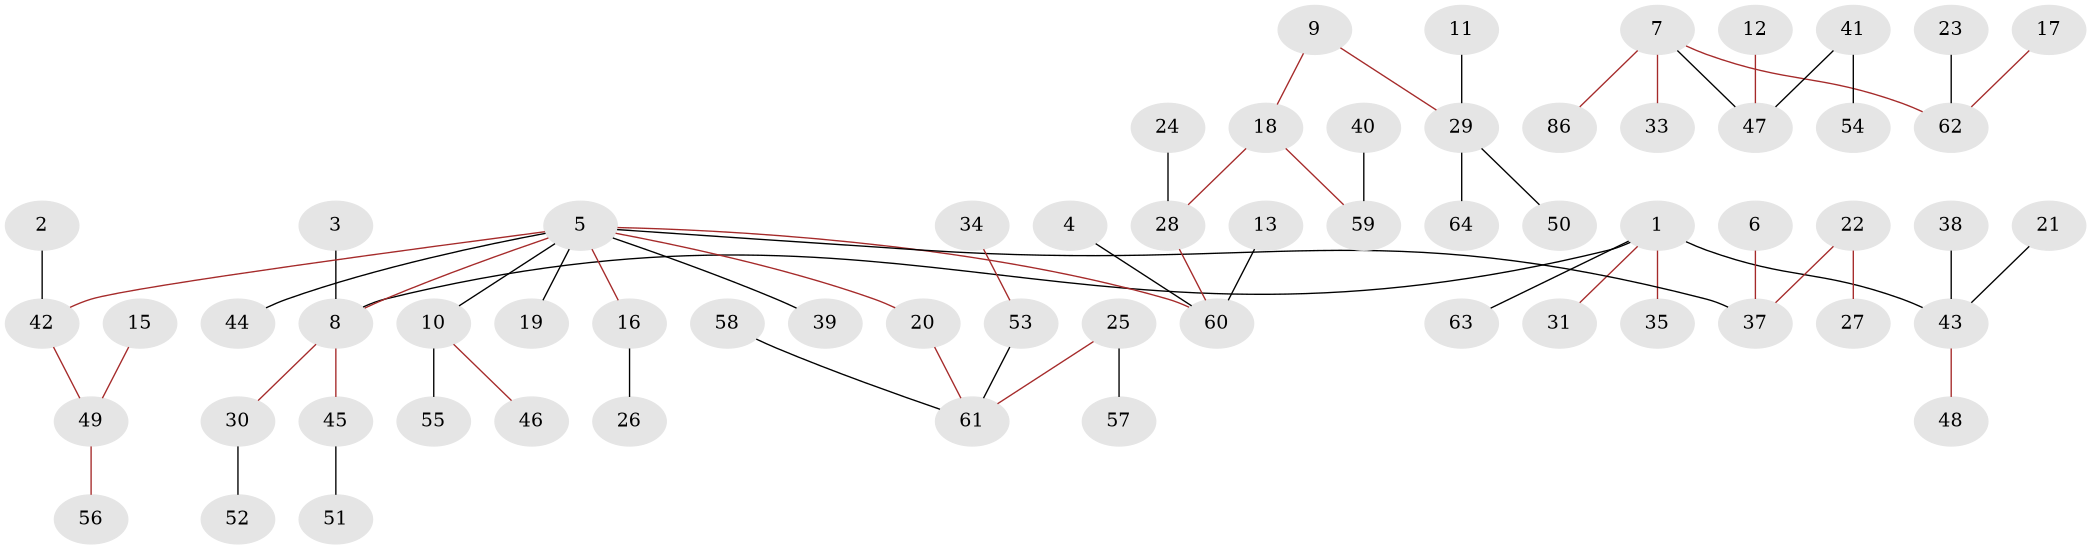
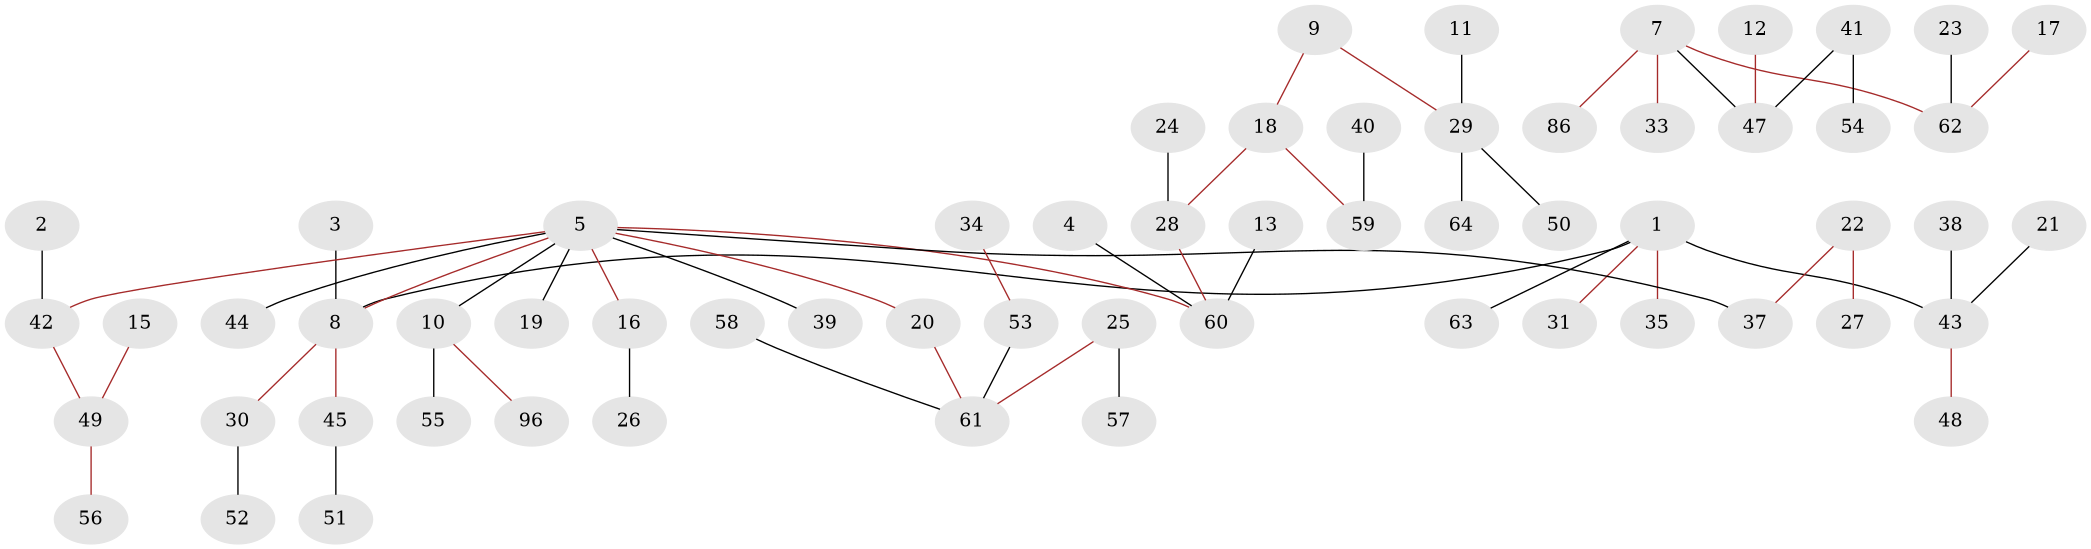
(1755, 226) -> none
(532, 422) -> (532, 422)
